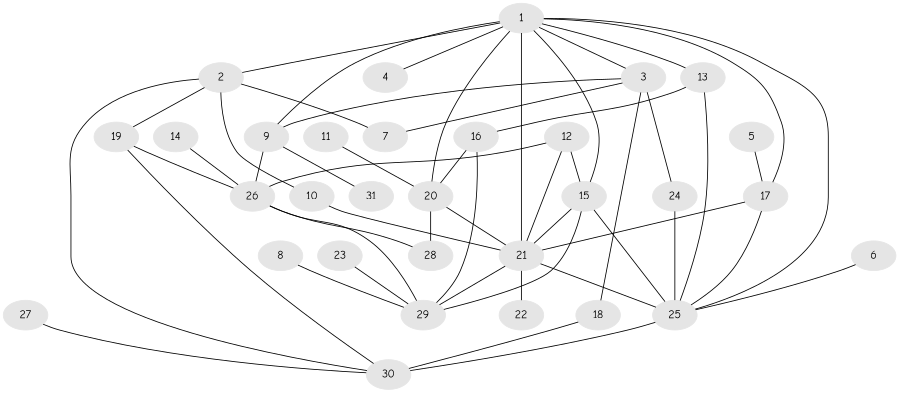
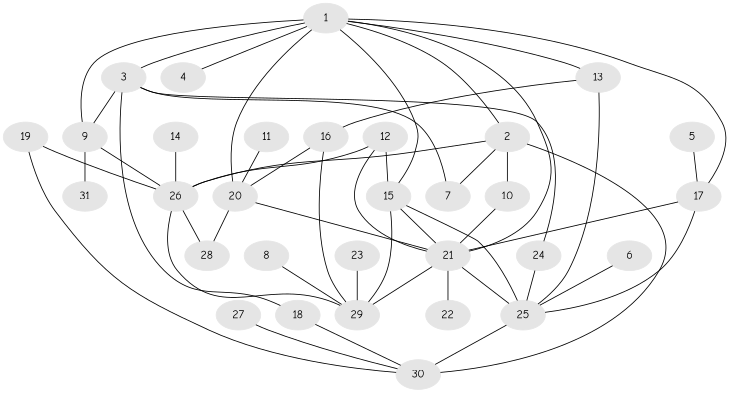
(815, 97) -> none
(169, 107) -> (353, 159)
